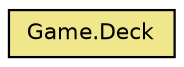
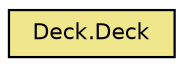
(92, 34) -> (92, 34)
